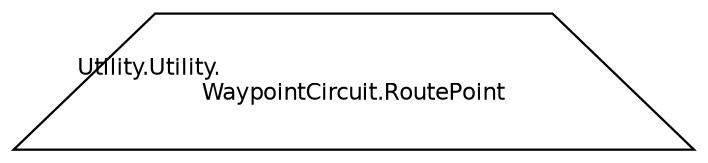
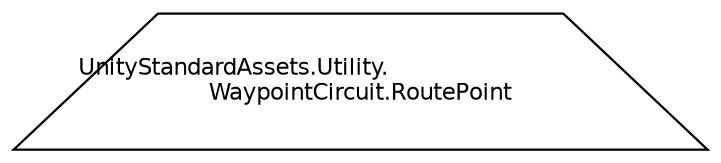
(354, 82) -> (361, 82)
